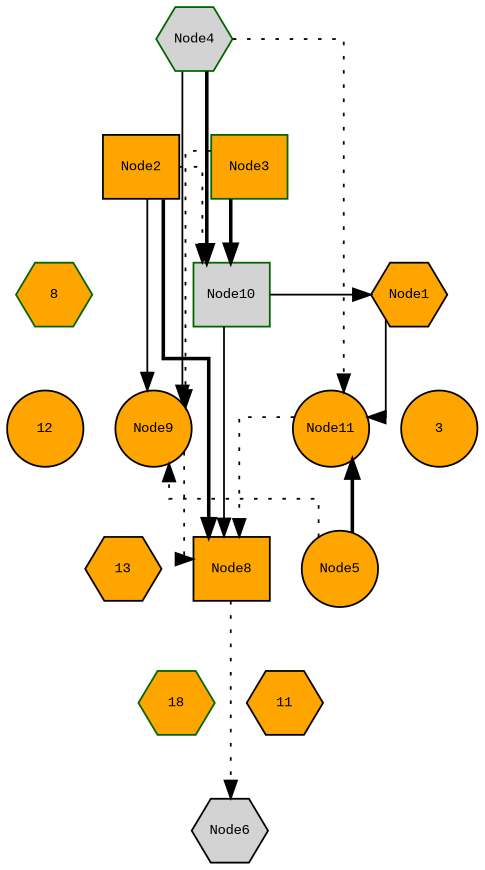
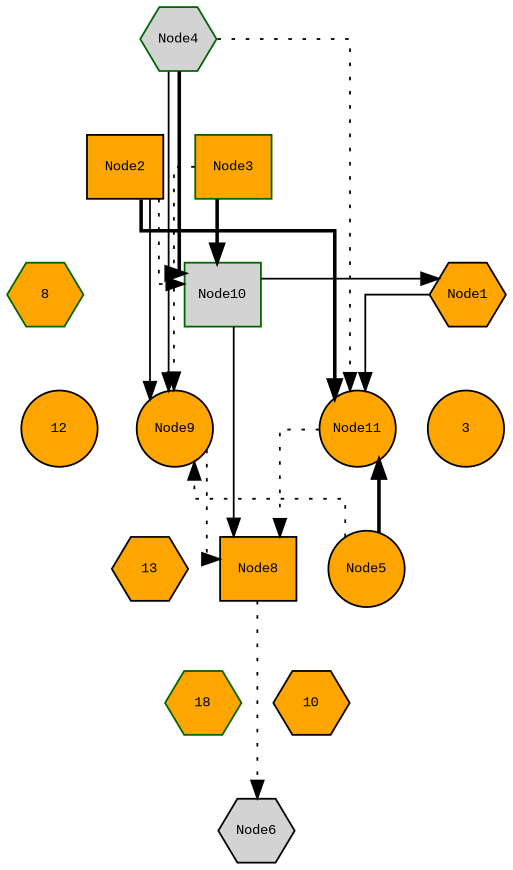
(168, 359) -> (297, 231)
(285, 703) -> (312, 703)
